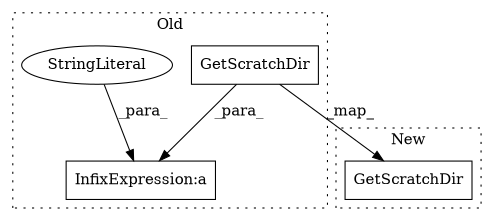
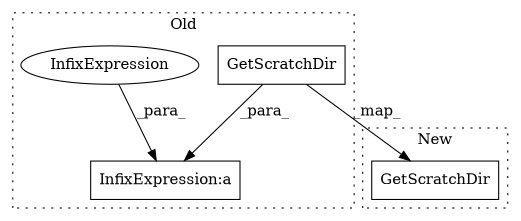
(97, 65) -> (110, 65)
